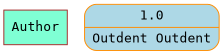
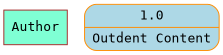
(152, 38) -> (152, 38)
